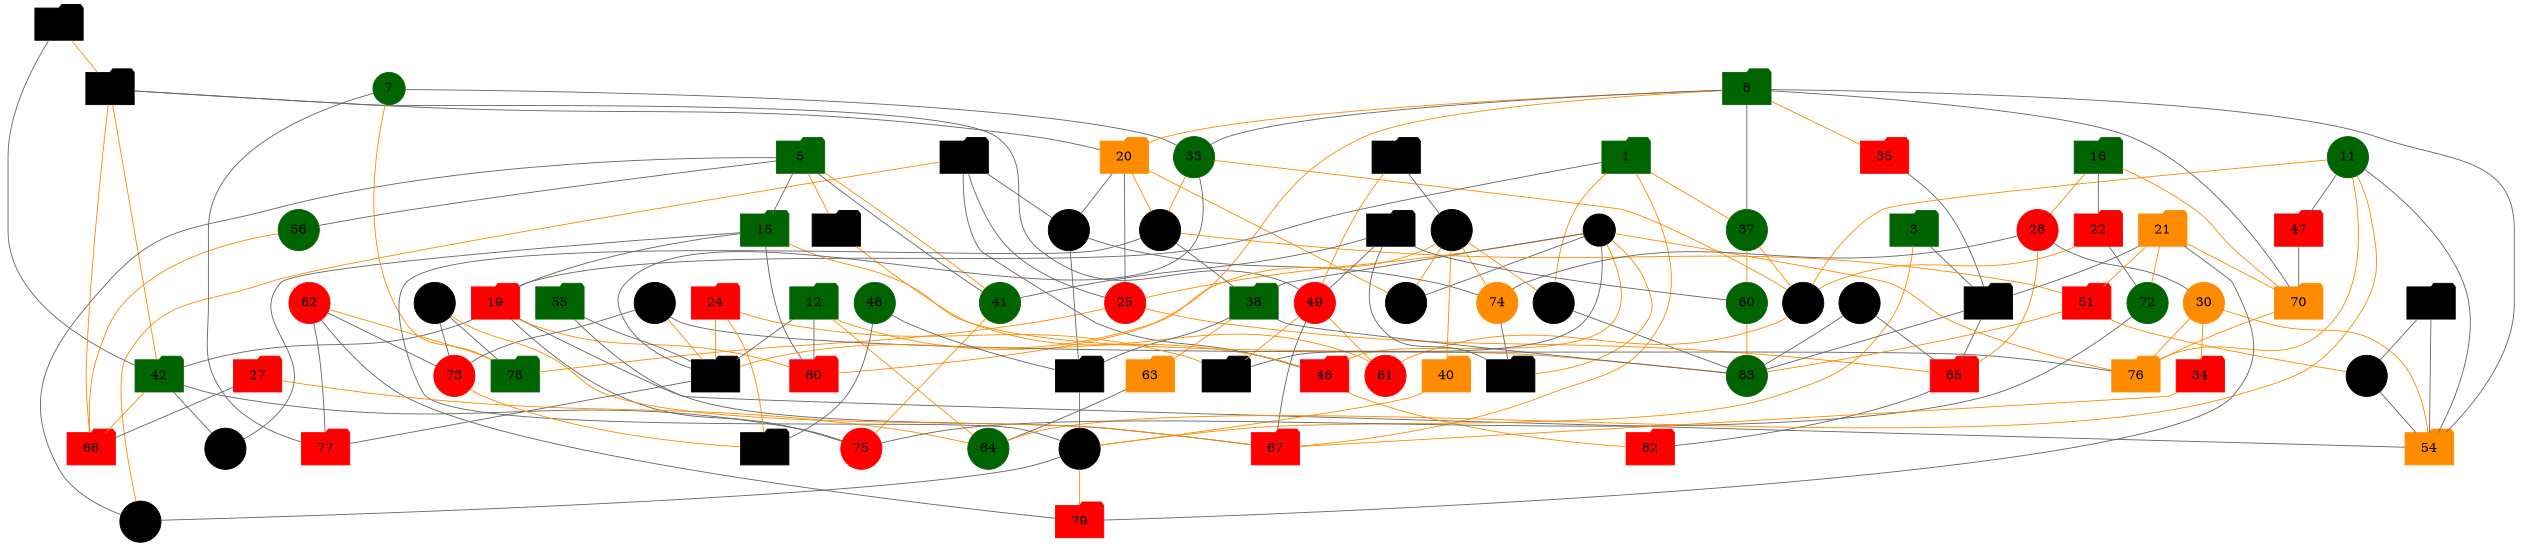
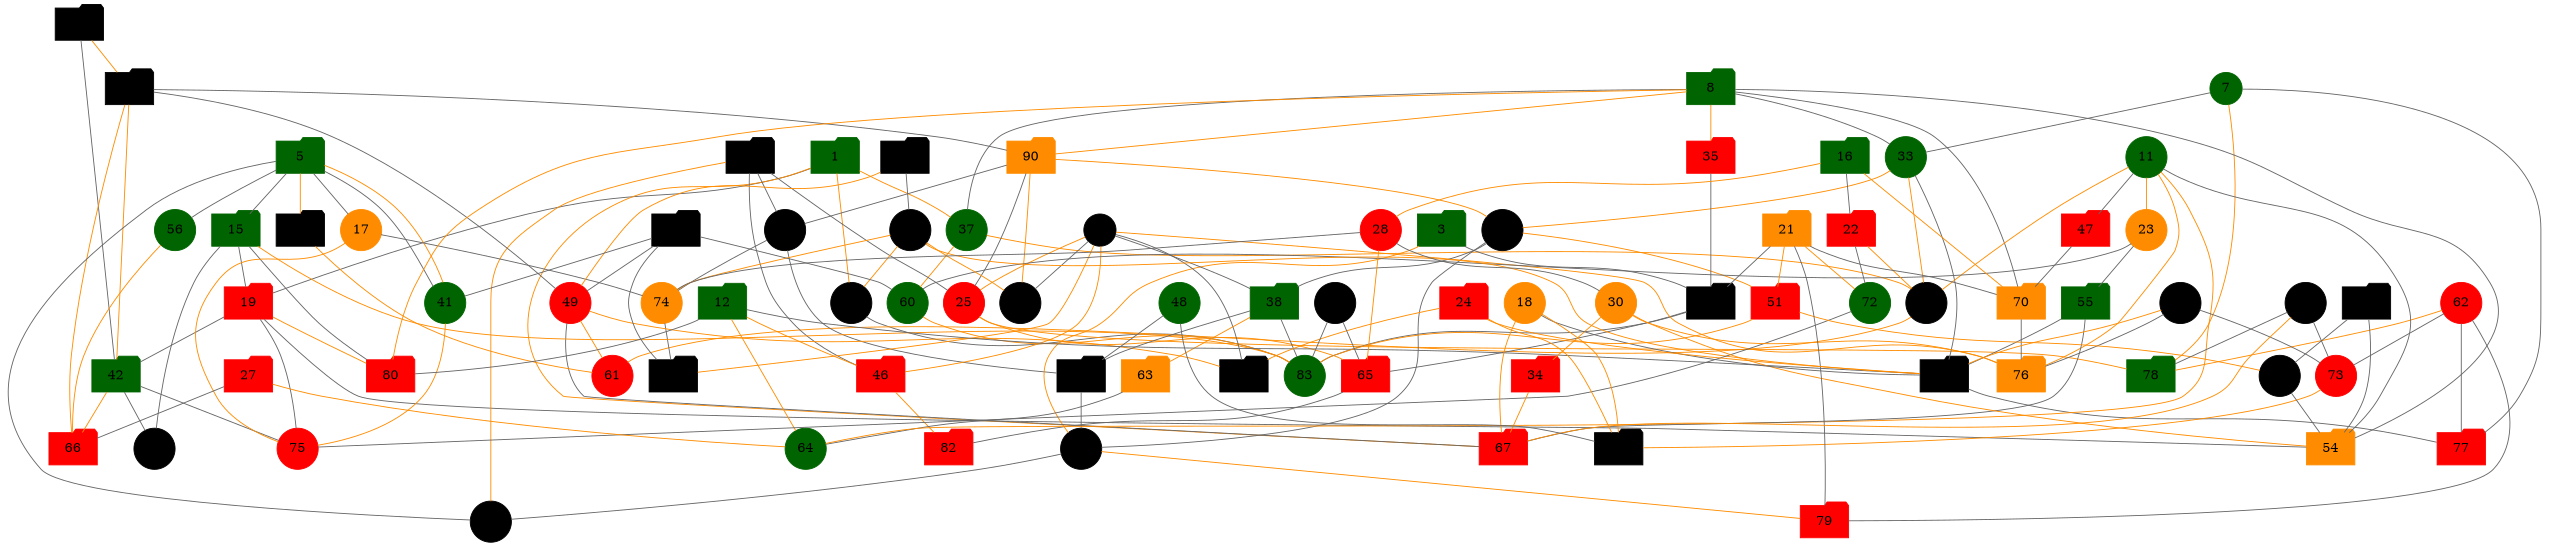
(1124, 157) -> (1031, 157)
none -> (361, 230)
none -> (2146, 230)
(2231, 266) -> (1879, 268)
none -> (1525, 303)
(2217, 334) -> (2021, 333)
(1446, 376) -> none
